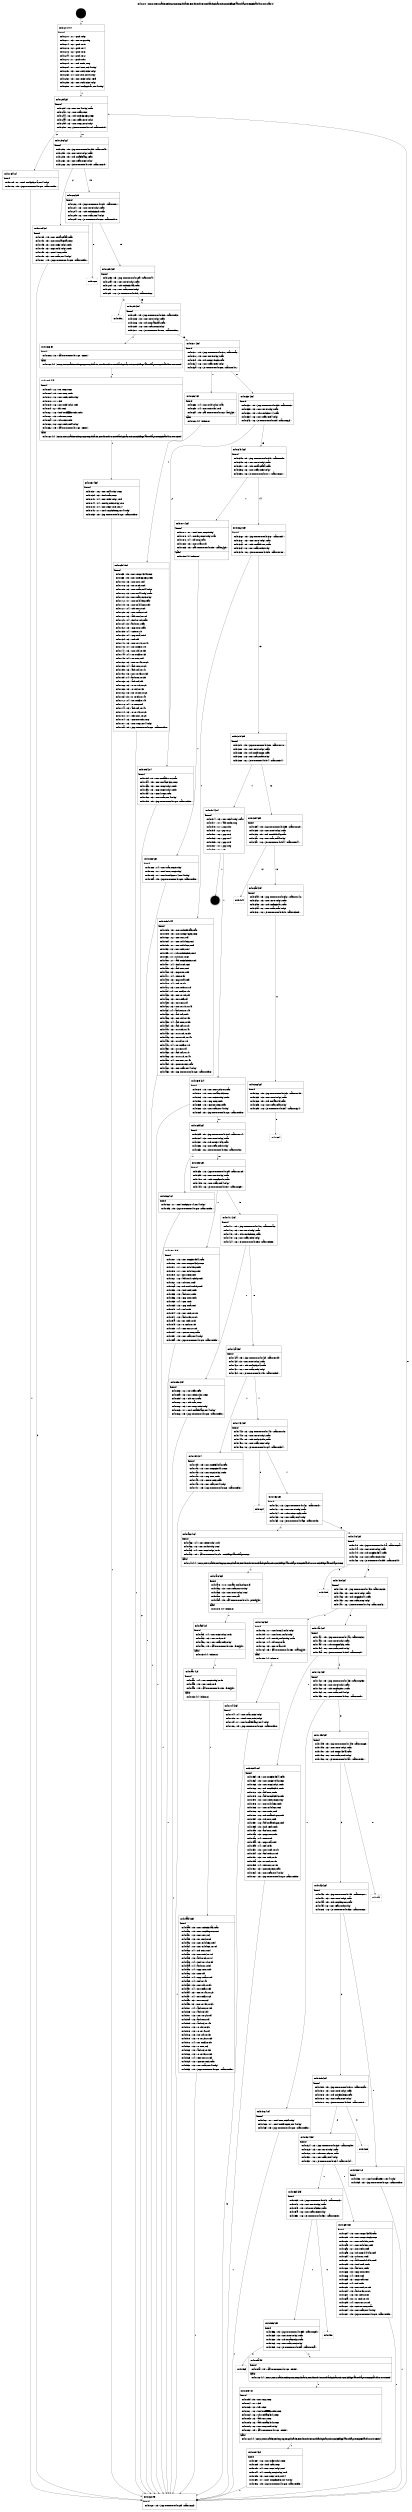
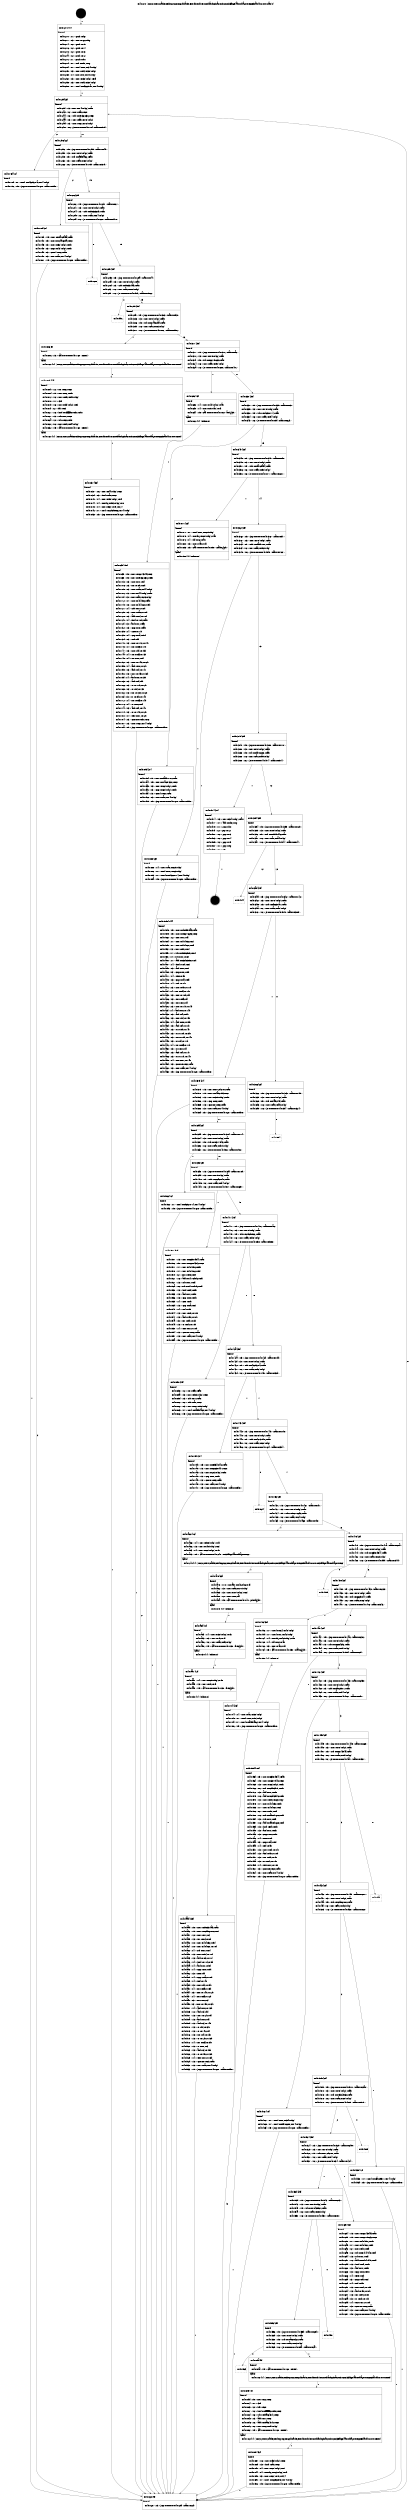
(221, 965) -> (250, 997)
